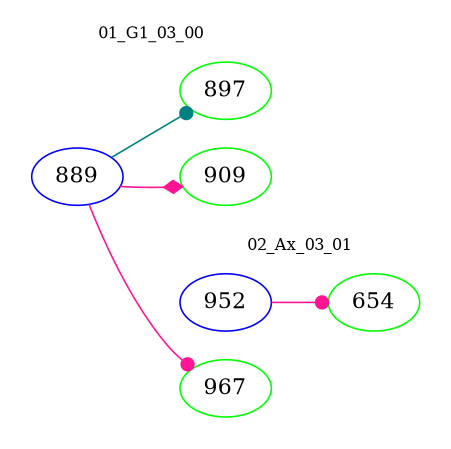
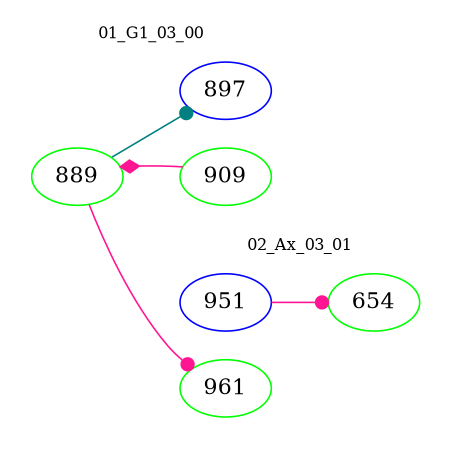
(226, 91) -> (226, 91)
(77, 177) -> (77, 177)
(142, 187) -> (161, 166)
(226, 302) -> (226, 302)
(226, 388) -> (226, 388)
